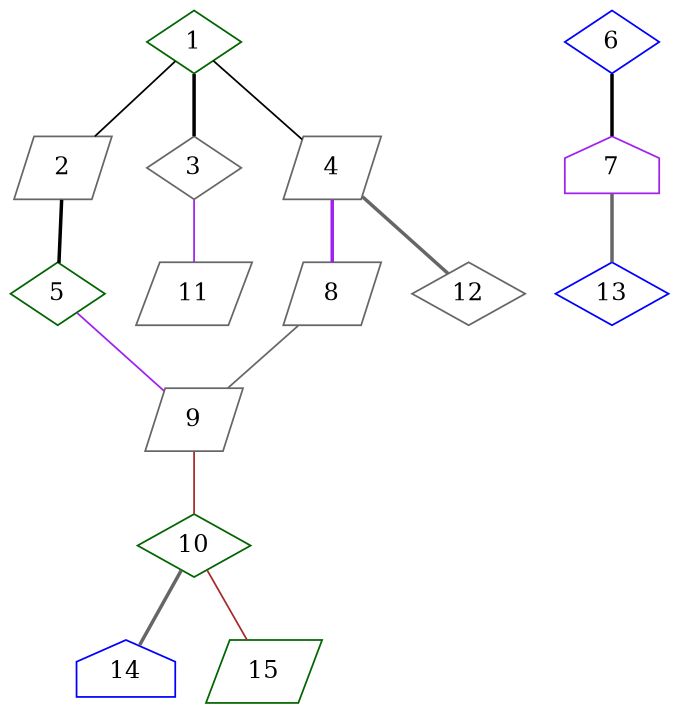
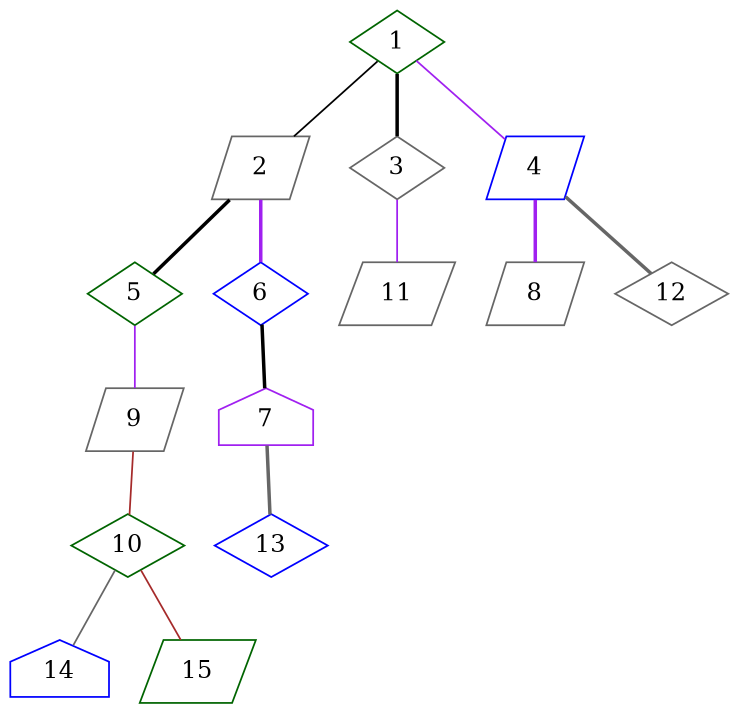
(258, 100) -> (461, 100)
(332, 168) -> (535, 168)
none -> (261, 231)
(263, 357) -> none
(160, 608) -> (94, 608)
